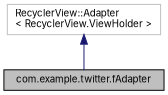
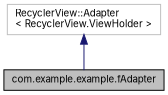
(84, 80) -> (84, 80)
